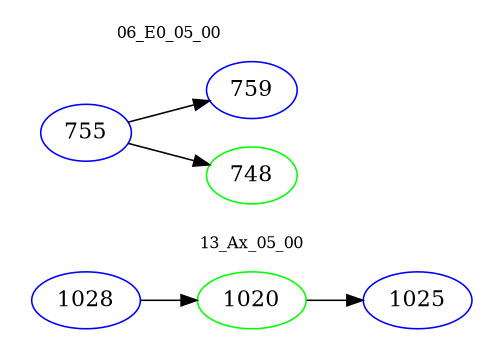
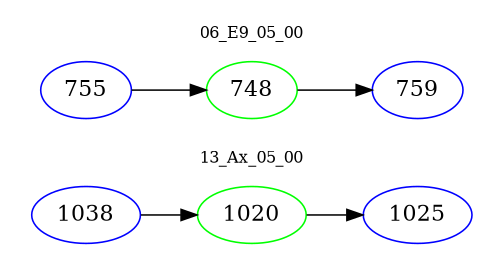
(169, 34) -> (252, 34)
(161, 114) -> (327, 90)
(86, 300) -> (86, 215)
